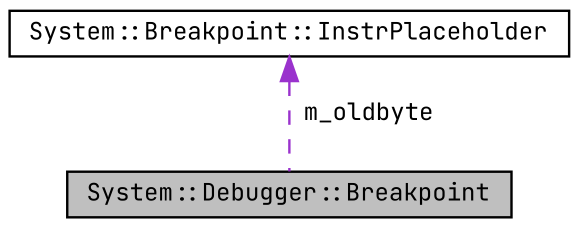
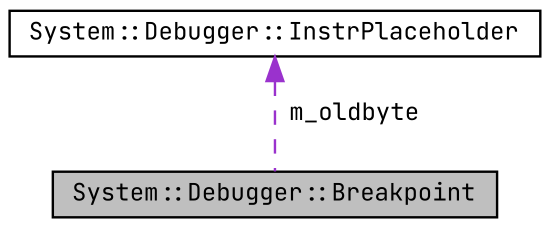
(289, 34) -> (275, 34)
